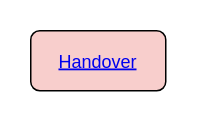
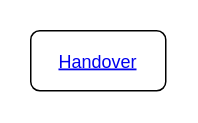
(98, 61) -> (98, 61)
